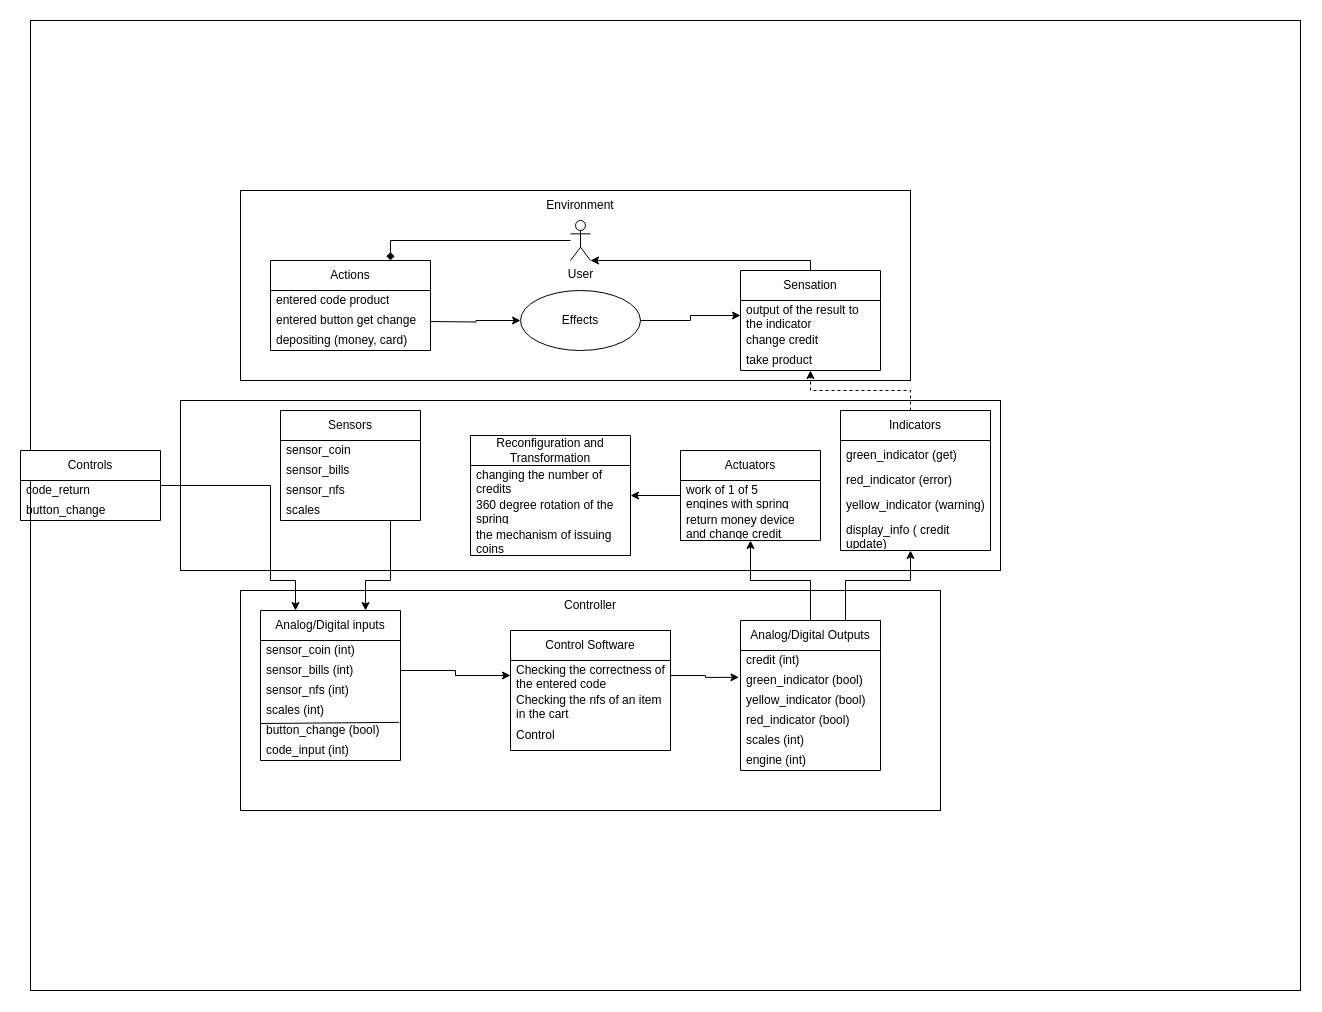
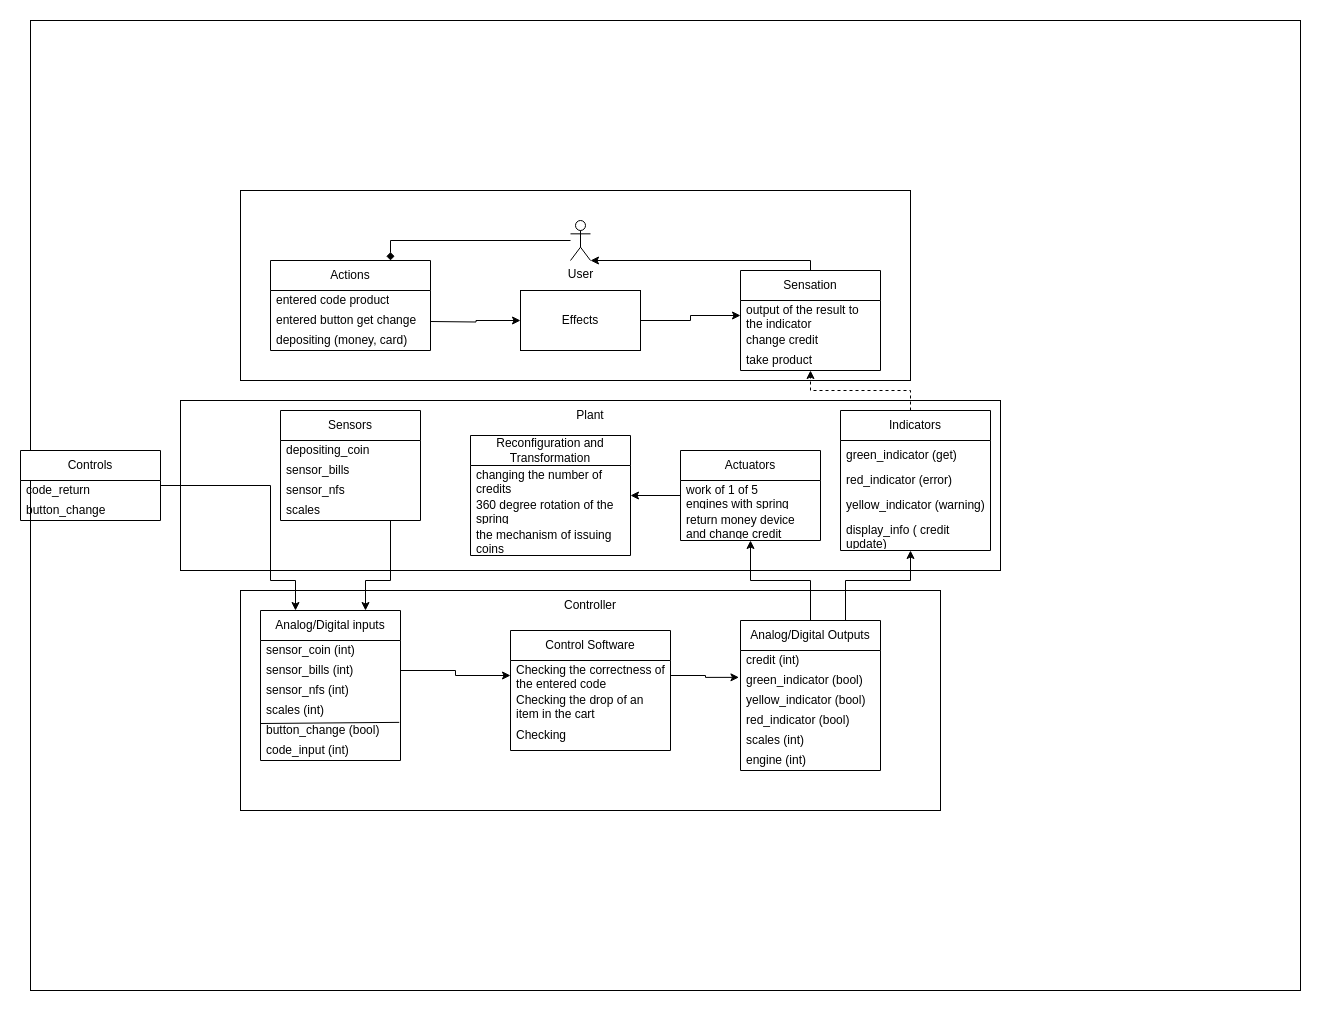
(581, 206) -> none
(581, 321) -> (581, 321)
none -> (591, 416)
(322, 451) -> (332, 451)
(592, 706) -> (592, 706)
(538, 736) -> (542, 736)
